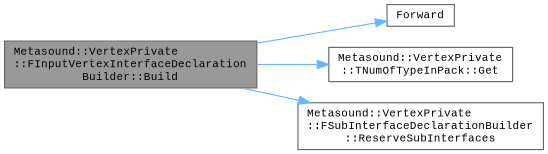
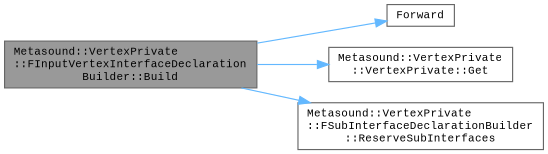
(421, 65) -> (421, 65)
